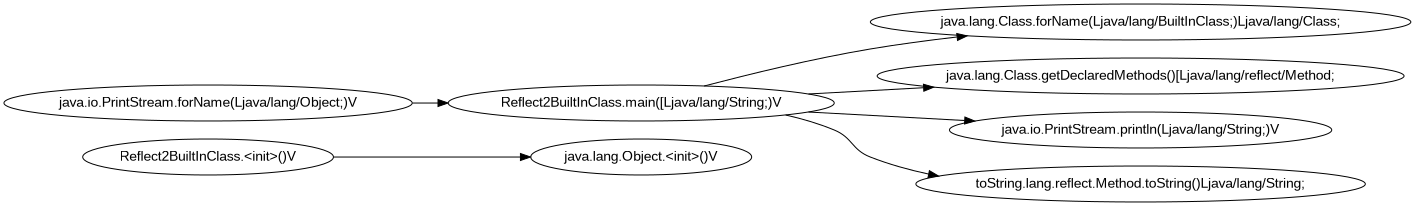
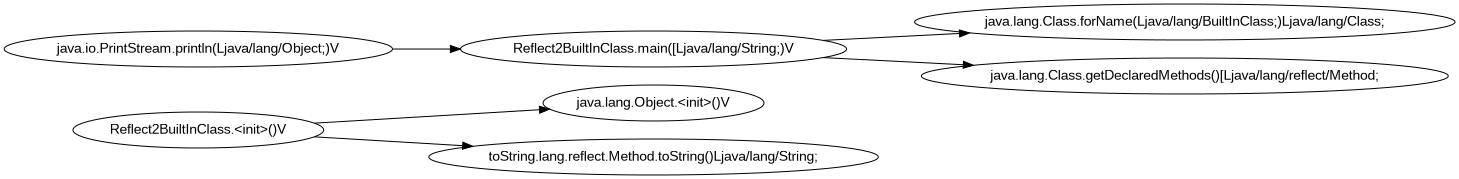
(208, 103) -> (198, 49)
(1141, 130) -> none
(856, 147) -> (389, 141)
